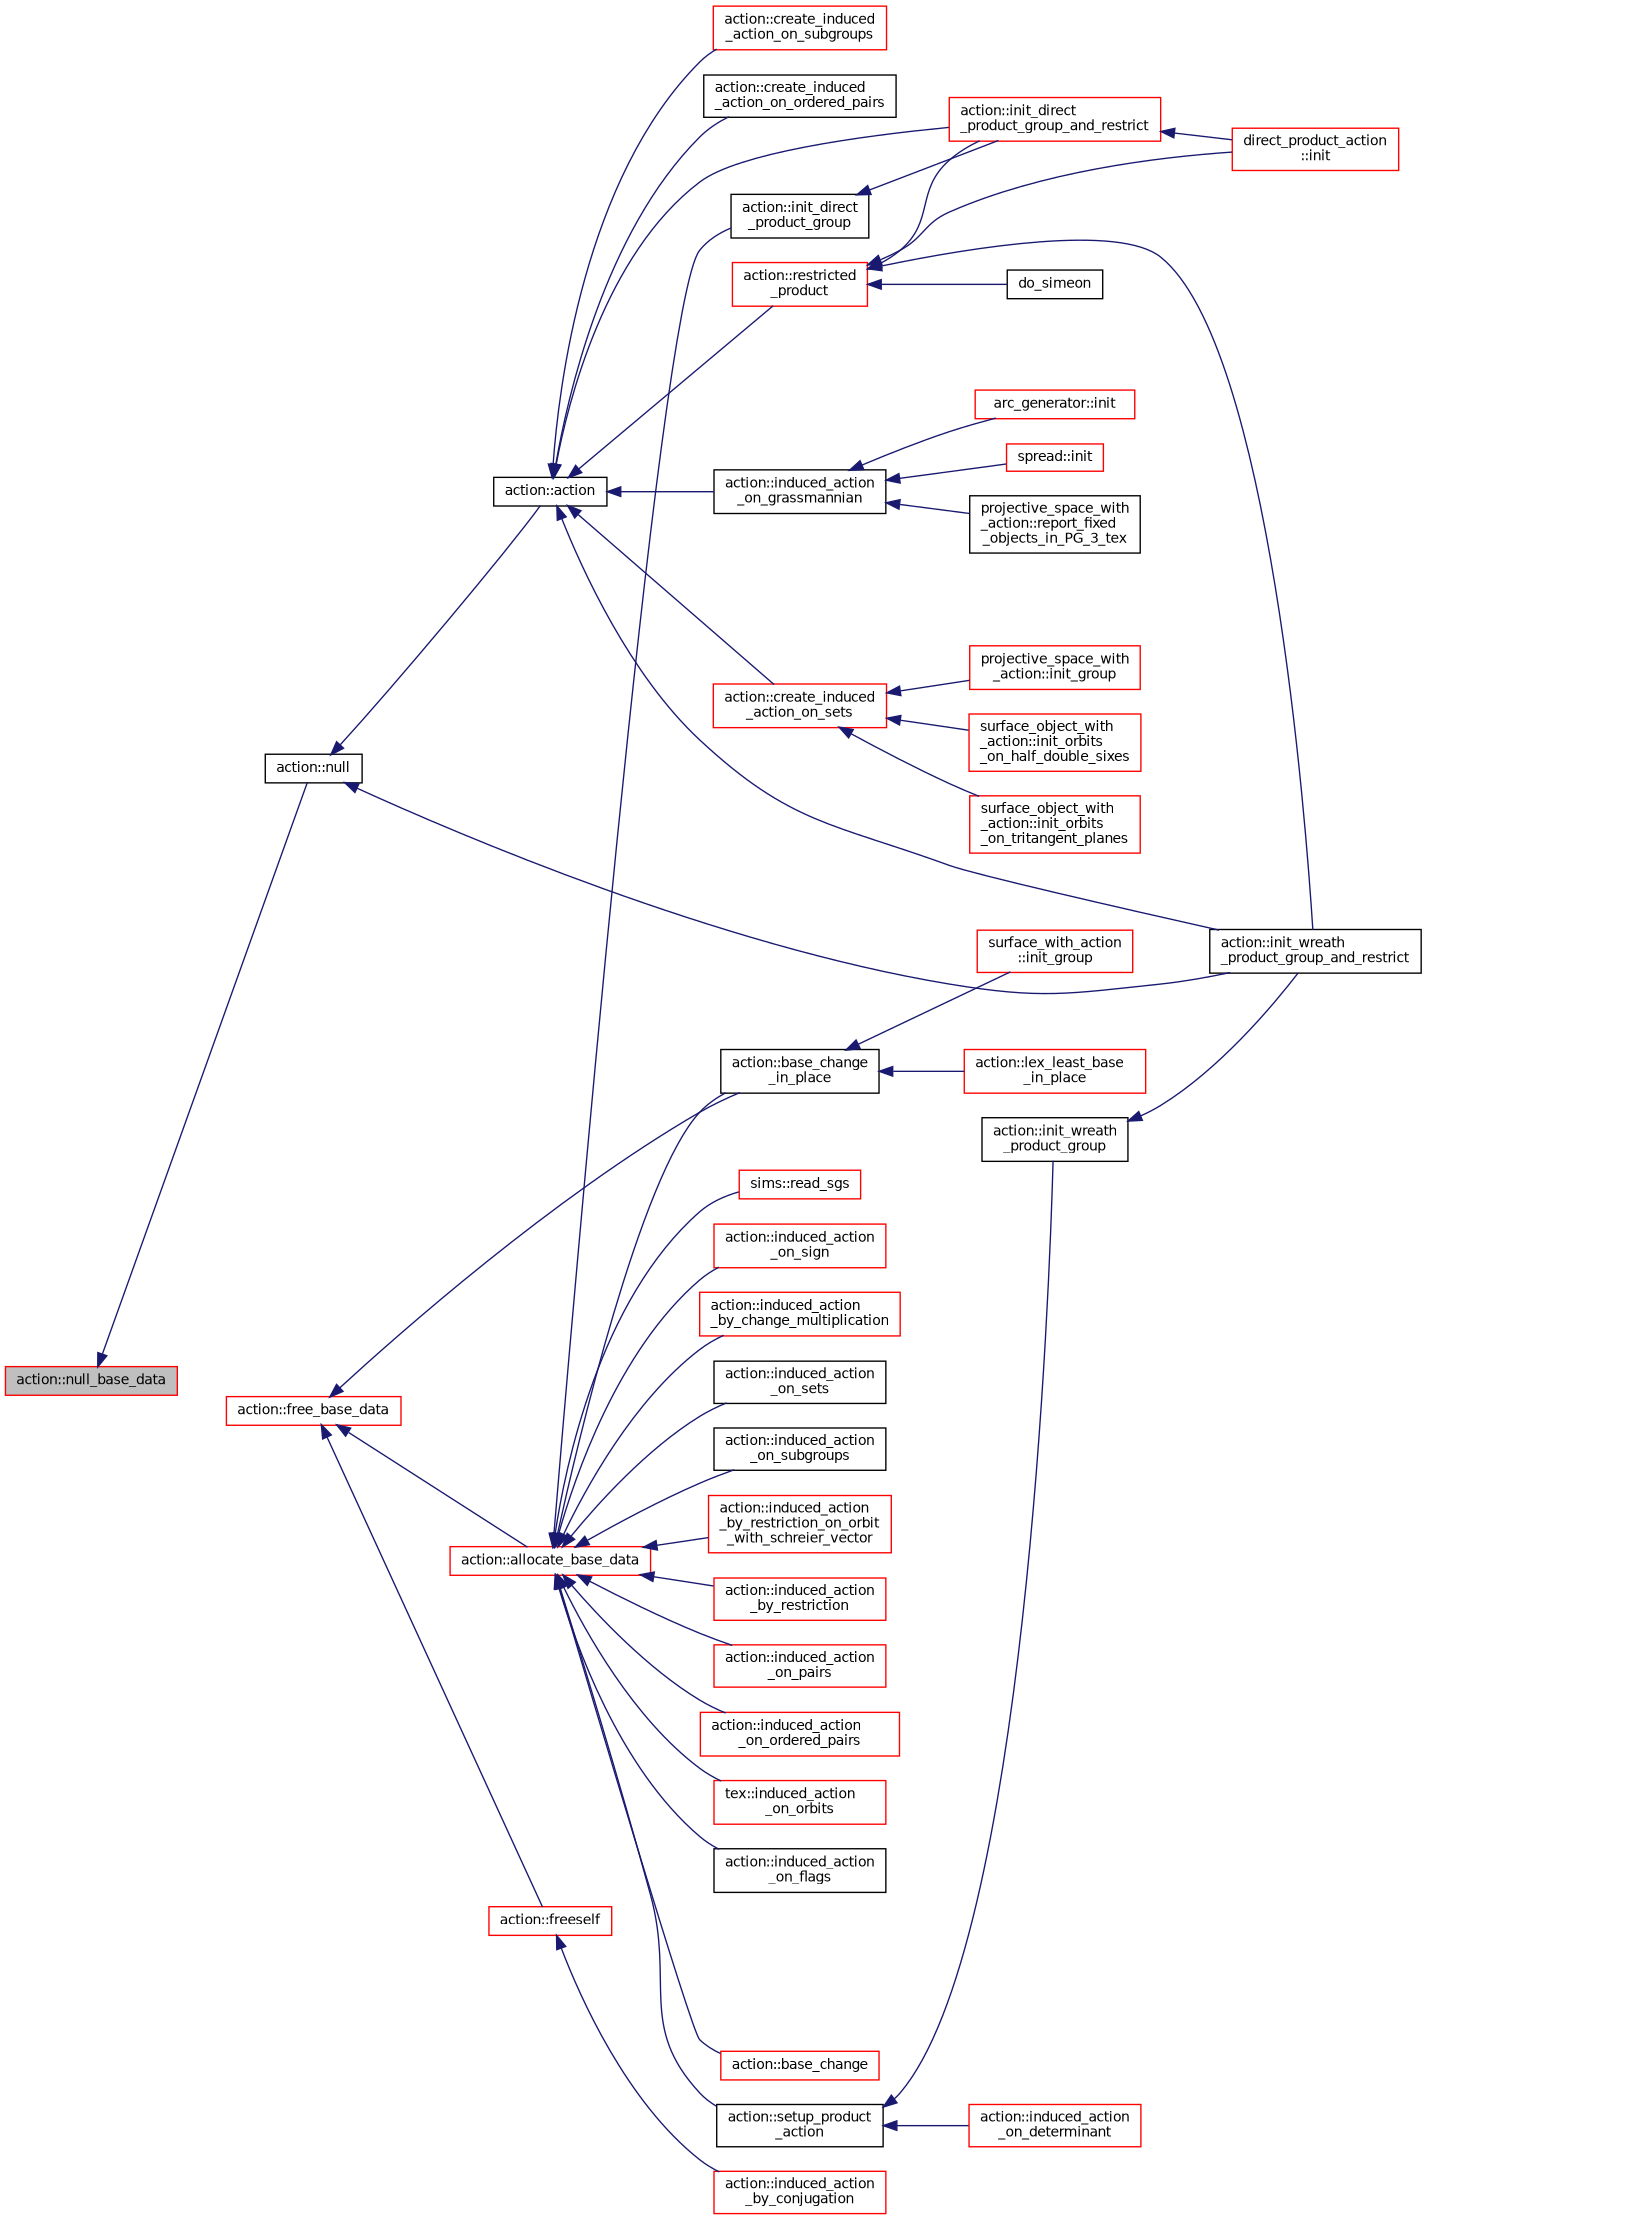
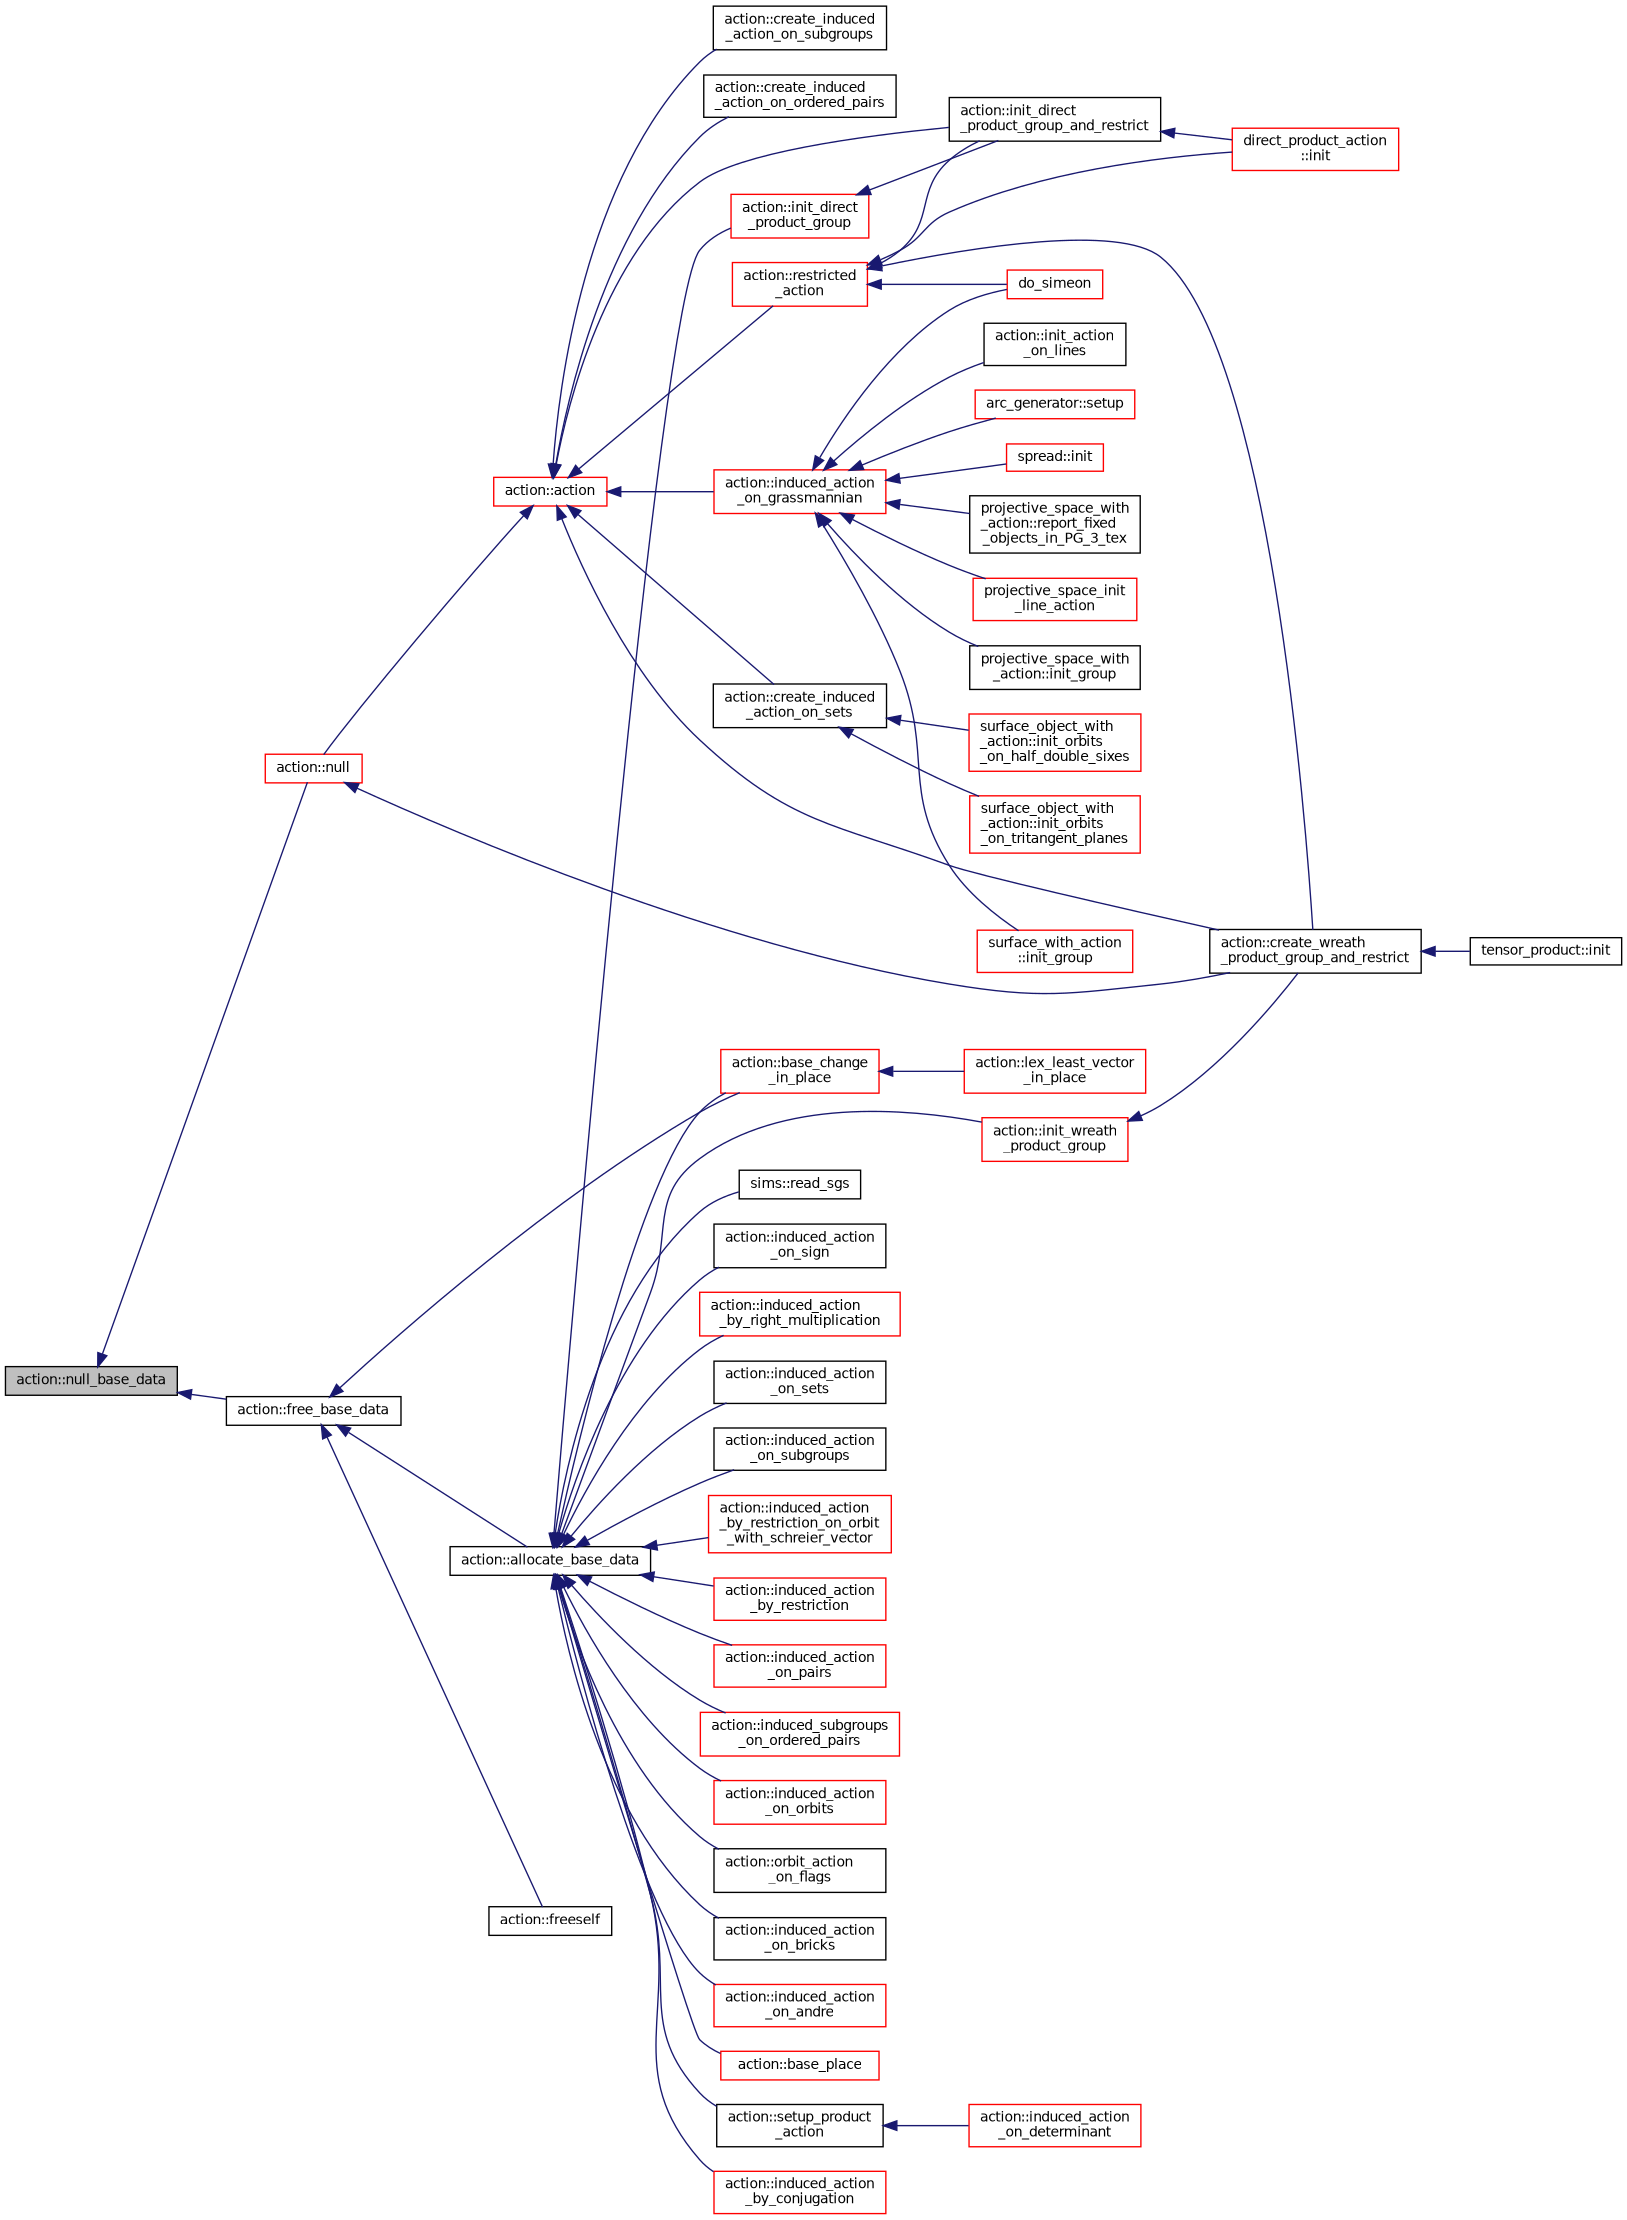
(800, 28) -> (800, 28)
(1055, 119) -> (1055, 119)
(800, 216) -> (800, 216)
(800, 284) -> (800, 284)
(1055, 284) -> (1055, 284)
none -> (1055, 344)
none -> (897, 354)
(1055, 404) -> (1055, 404)
(550, 492) -> (550, 492)
(800, 492) -> (800, 492)
none -> (1055, 599)
(442, 627) -> (422, 633)
(1055, 668) -> (1055, 668)
(935, 686) -> (897, 593)
(800, 706) -> (800, 706)
(314, 769) -> (314, 769)
(1315, 951) -> (1315, 951)
none -> (1546, 951)
(934, 1008) -> (916, 735)
(800, 1071) -> (800, 1071)
(1055, 1071) -> (1055, 1071)
(1055, 1140) -> (1055, 1140)
(800, 1185) -> (800, 1185)
(800, 1246) -> (800, 1246)
(800, 1314) -> (800, 1314)
(91, 1381) -> (91, 1381)
none -> (209, 1397)
(314, 1411) -> (314, 1411)
(550, 1561) -> (550, 1561)
(1020, 1640) -> (667, 1203)
(800, 1734) -> (800, 1734)
(800, 1802) -> (800, 1802)
(800, 1871) -> (800, 1871)
(550, 1921) -> (550, 1921)
none -> (800, 1939)
none -> (800, 2006)
(800, 2066) -> (800, 2066)
(624, 2072) -> (656, 2035)
